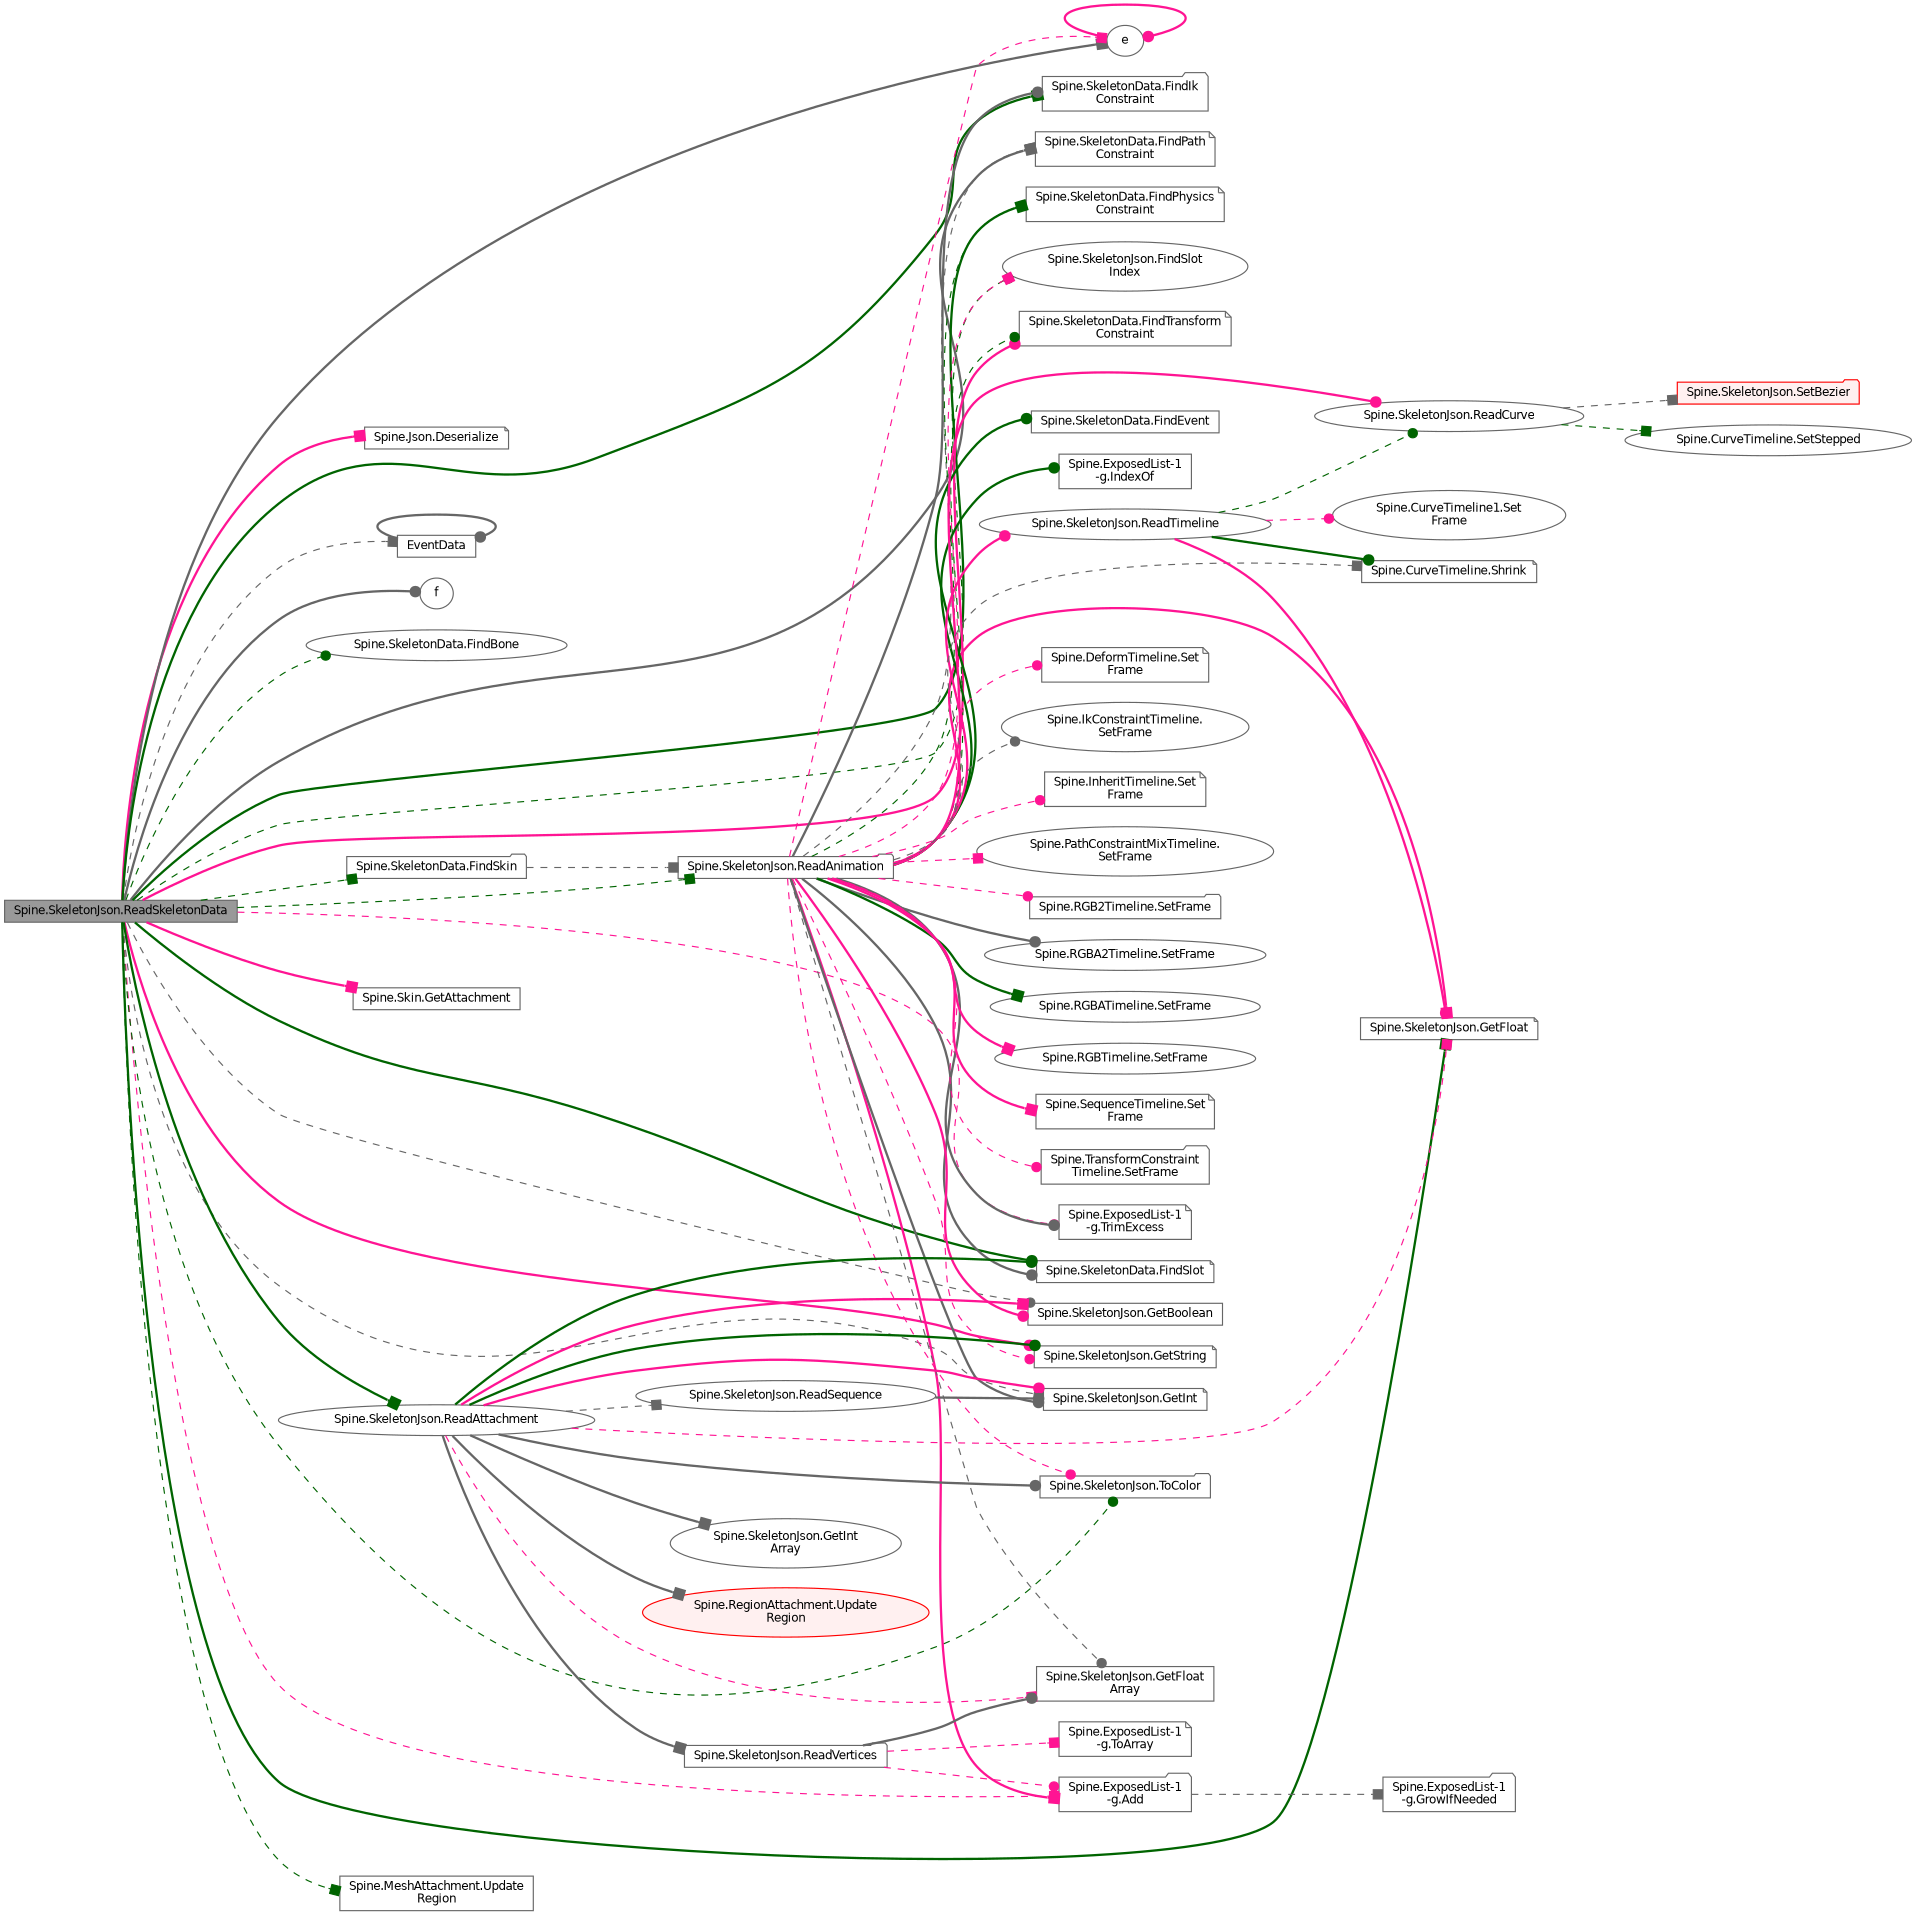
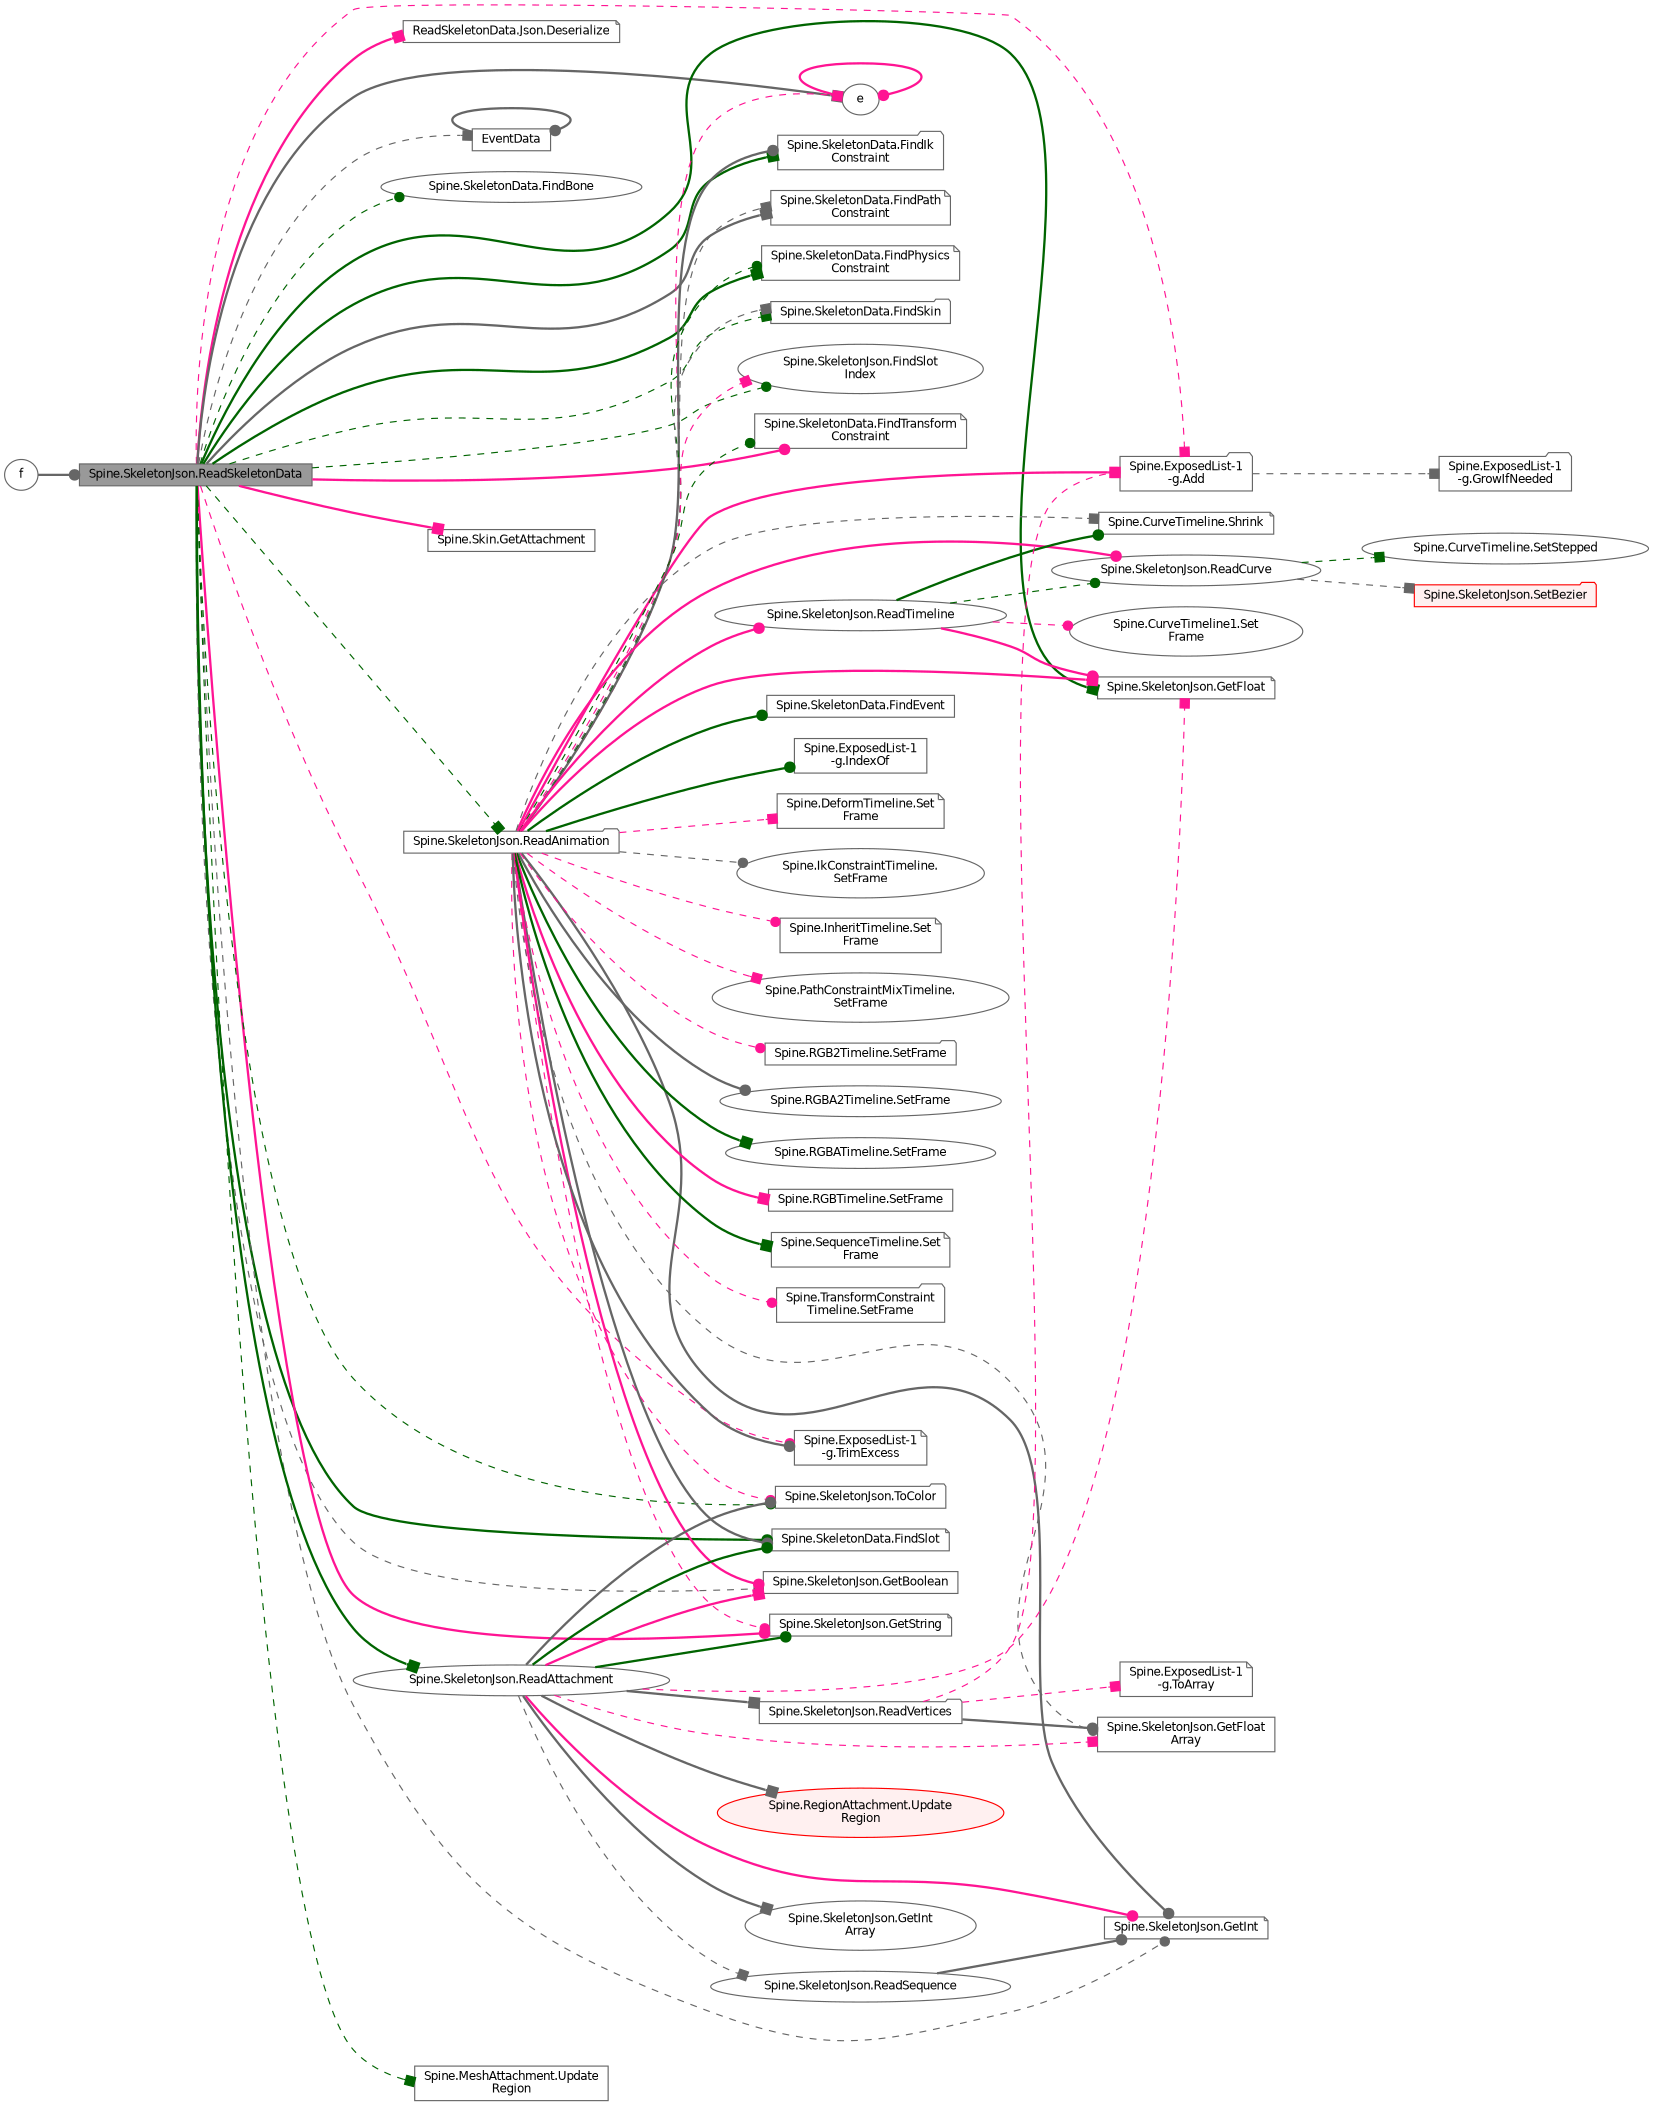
(437, 438) -> (511, 32)
(213, 688) -> (54, 475)
(956, 759) -> (693, 826)
(596, 867) -> (667, 569)
(953, 979) -> (594, 1079)
(1125, 1059) -> (861, 1200)
